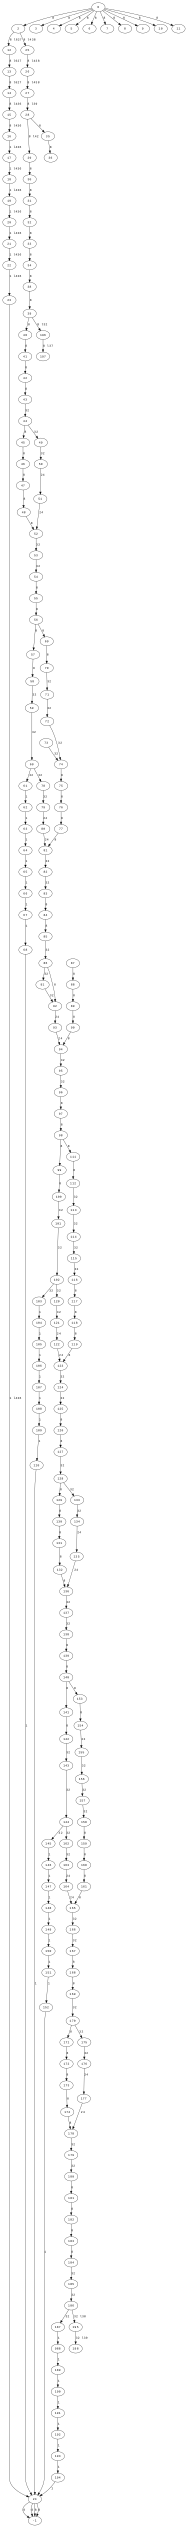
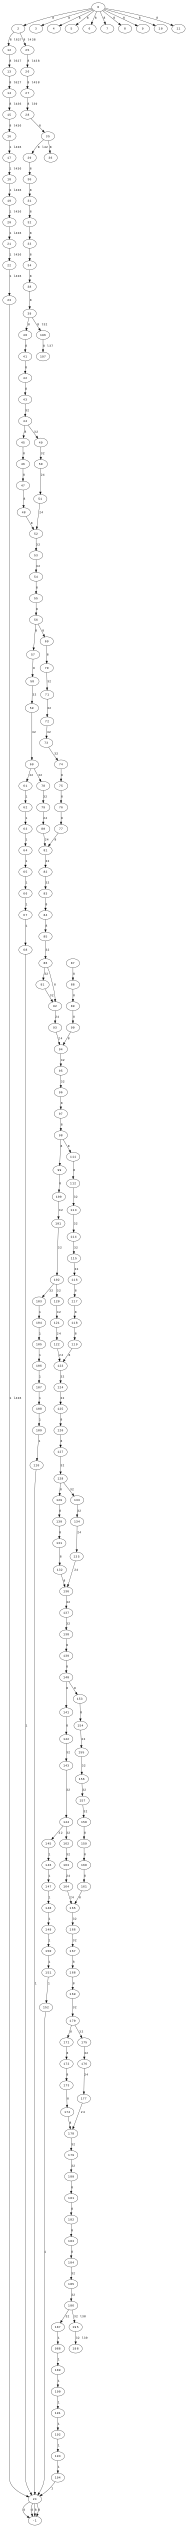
(28, 135) -> (38, 145)
(56, 741) -> (47, 731)
